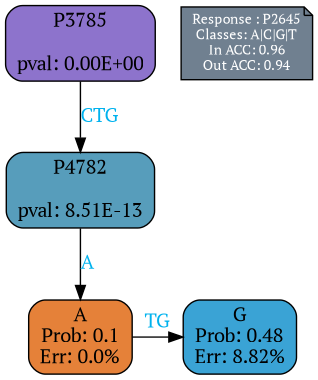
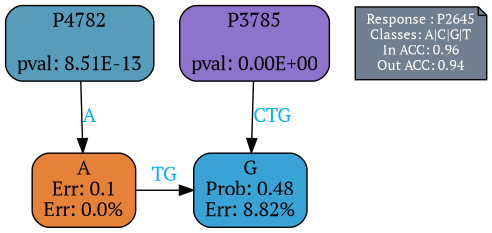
(80, 110) -> (253, 110)
(80, 337) -> (84, 190)
